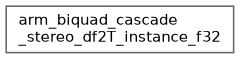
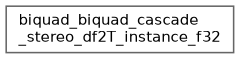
(120, 29) -> (120, 29)
